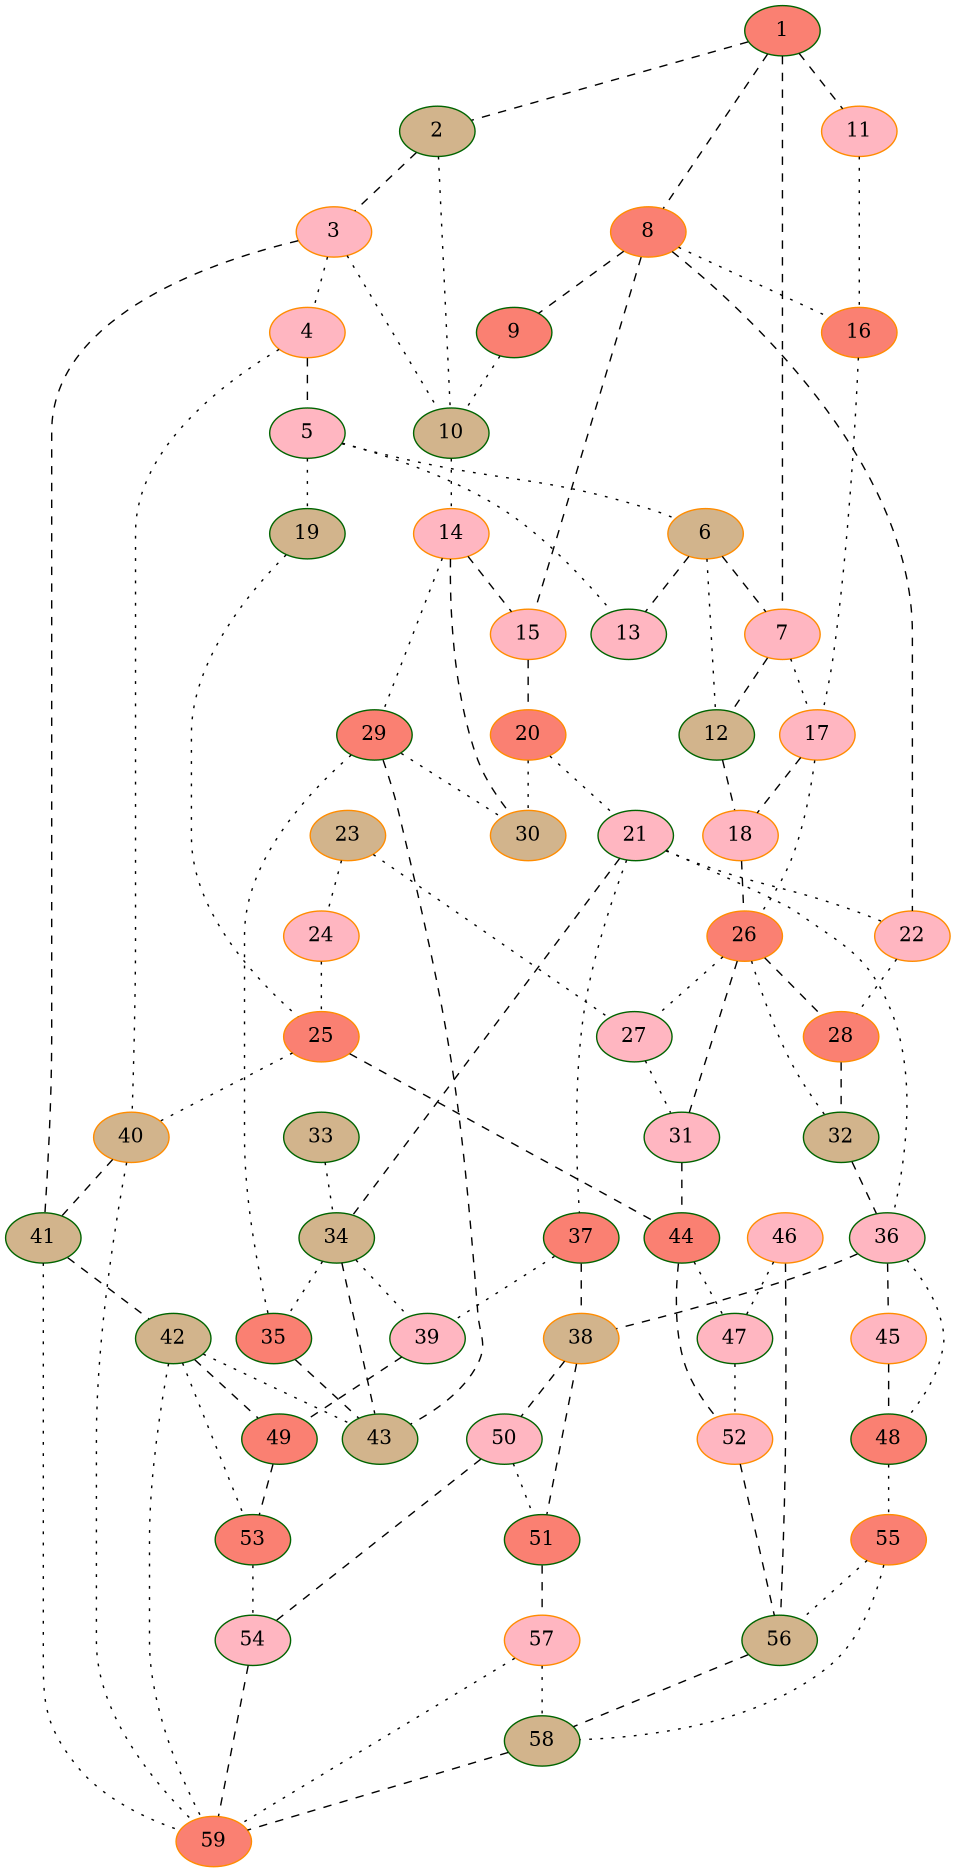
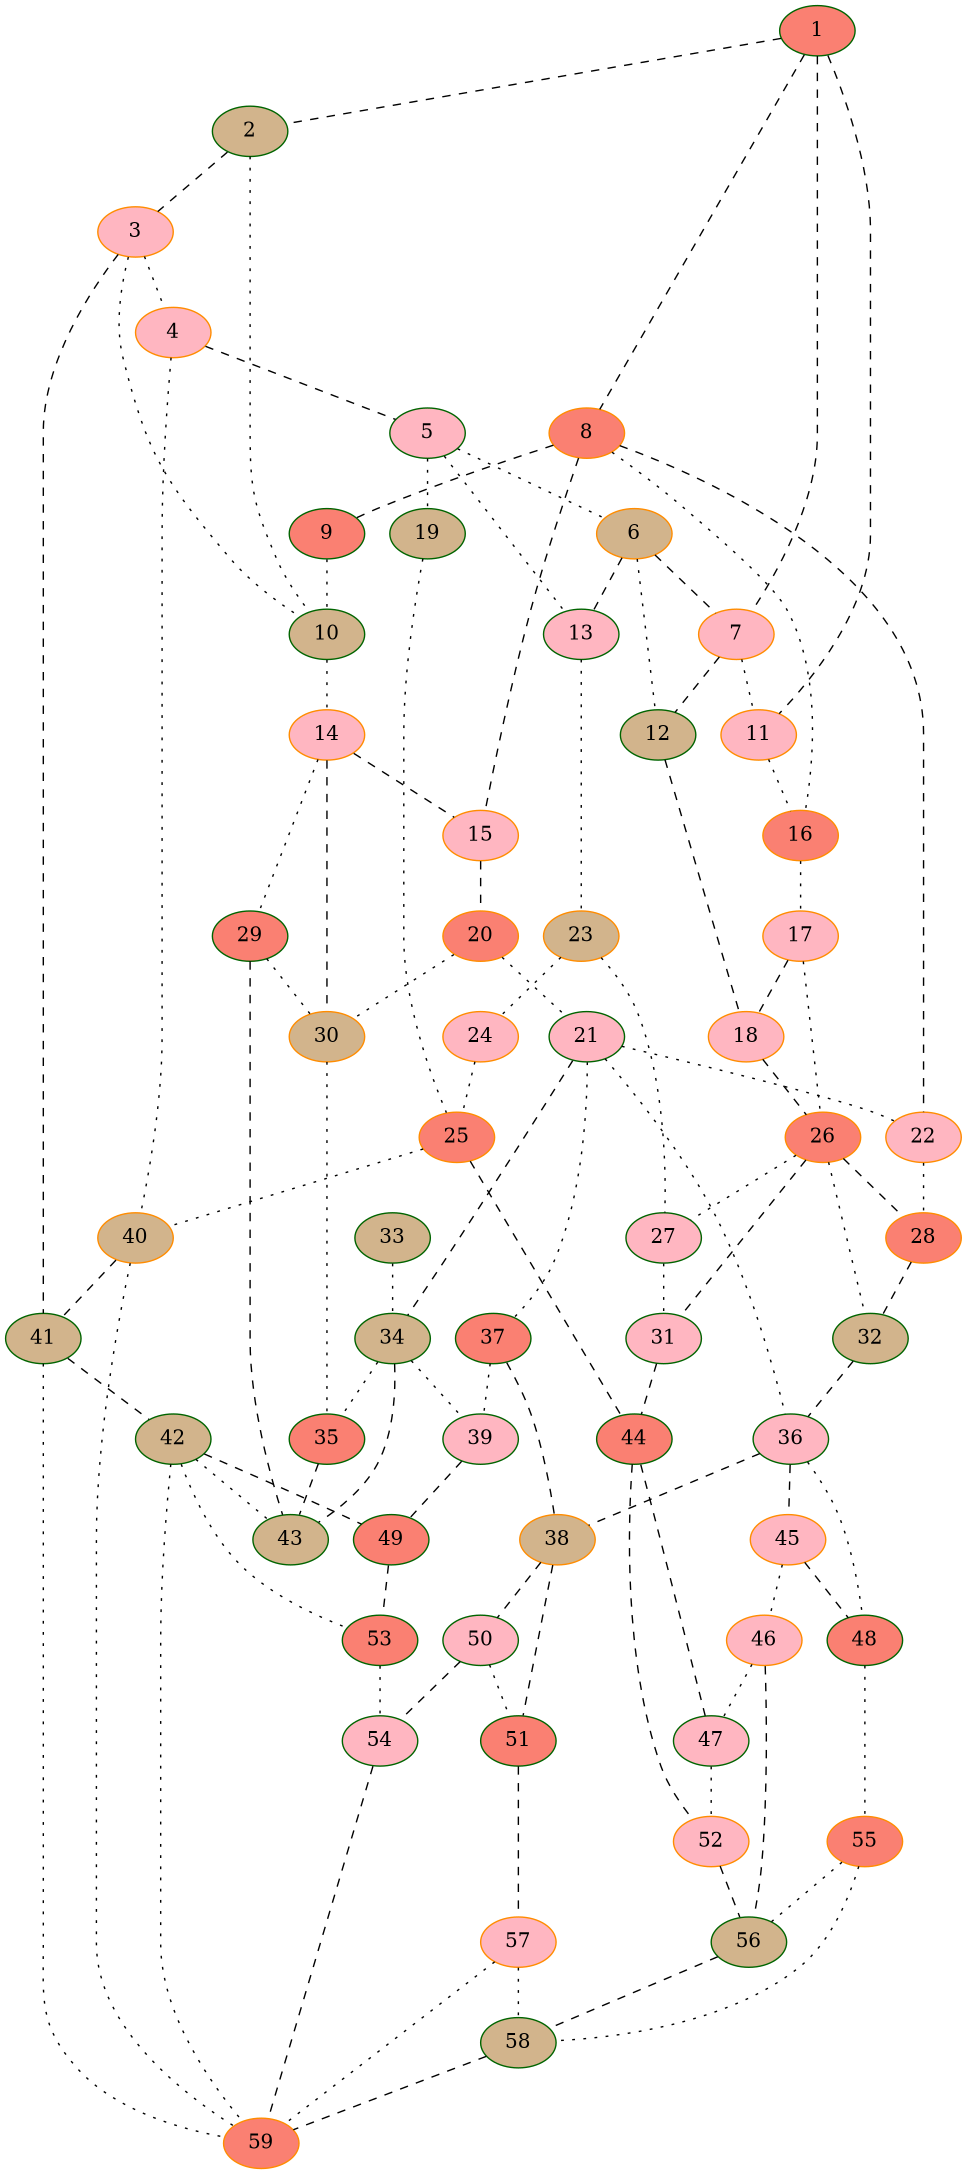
(800, 684) -> (747, 684)
none -> (581, 785)
(245, 1018) -> (327, 1238)
(708, 1288) -> (673, 1590)
none -> (776, 1590)
